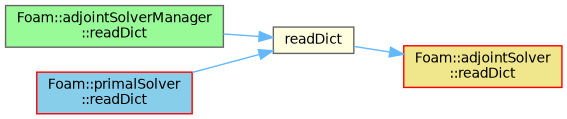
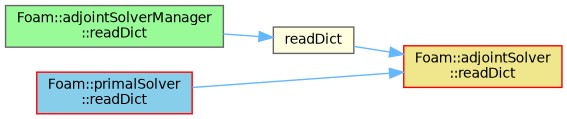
(226, 63) -> (291, 80)
